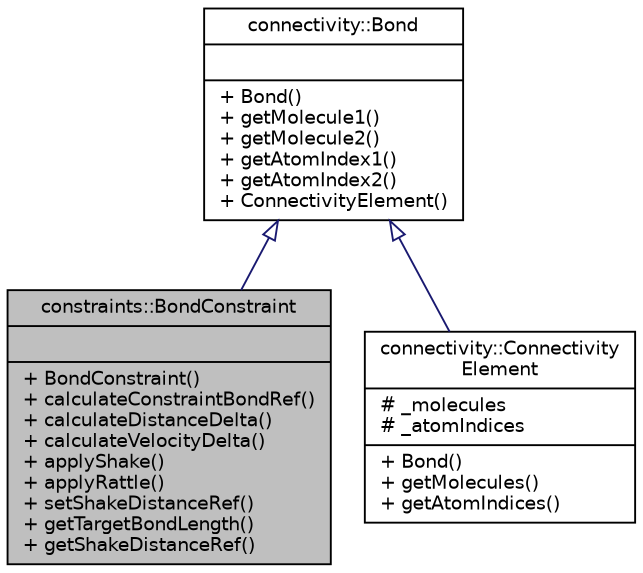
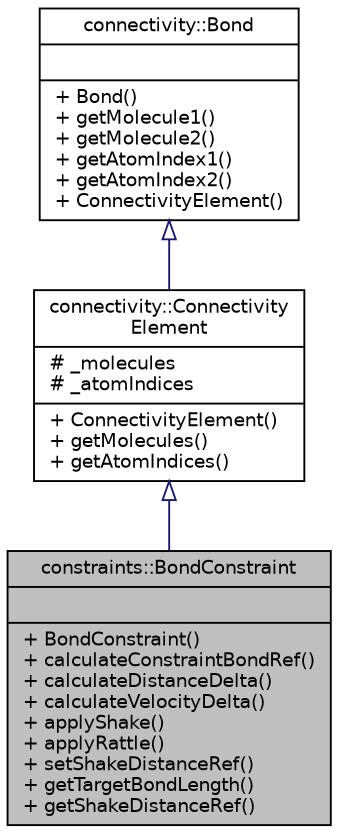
(255, 264) -> (169, 525)
(422, 462) -> (164, 421)
